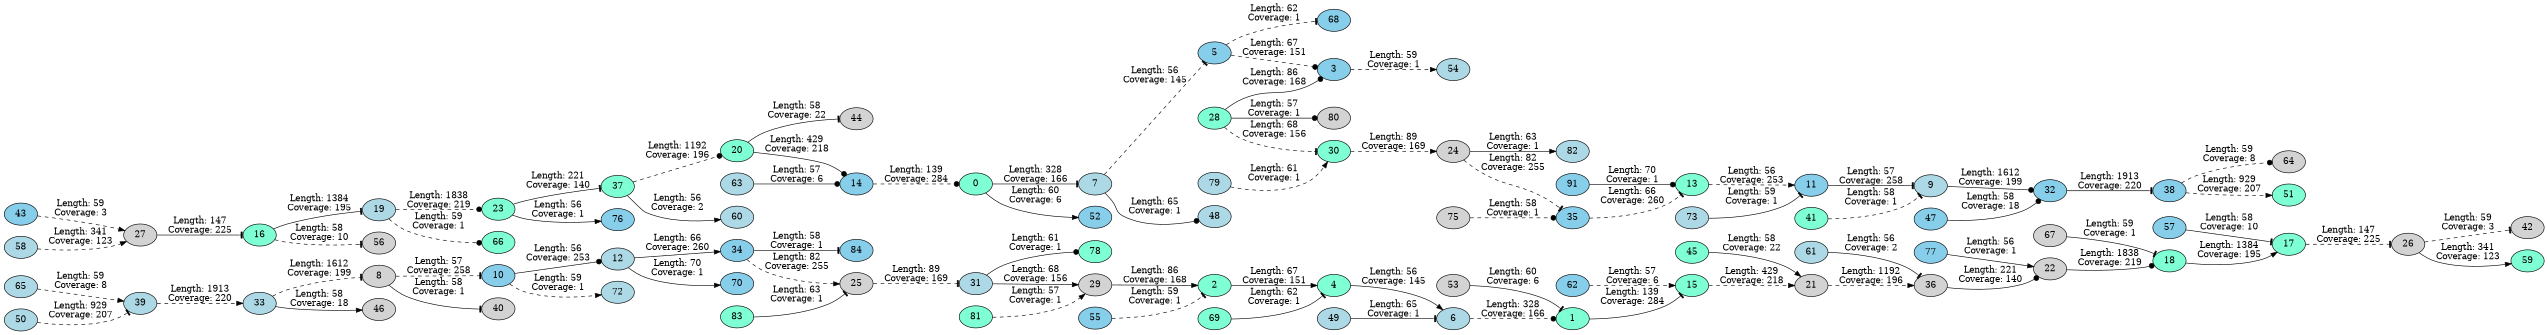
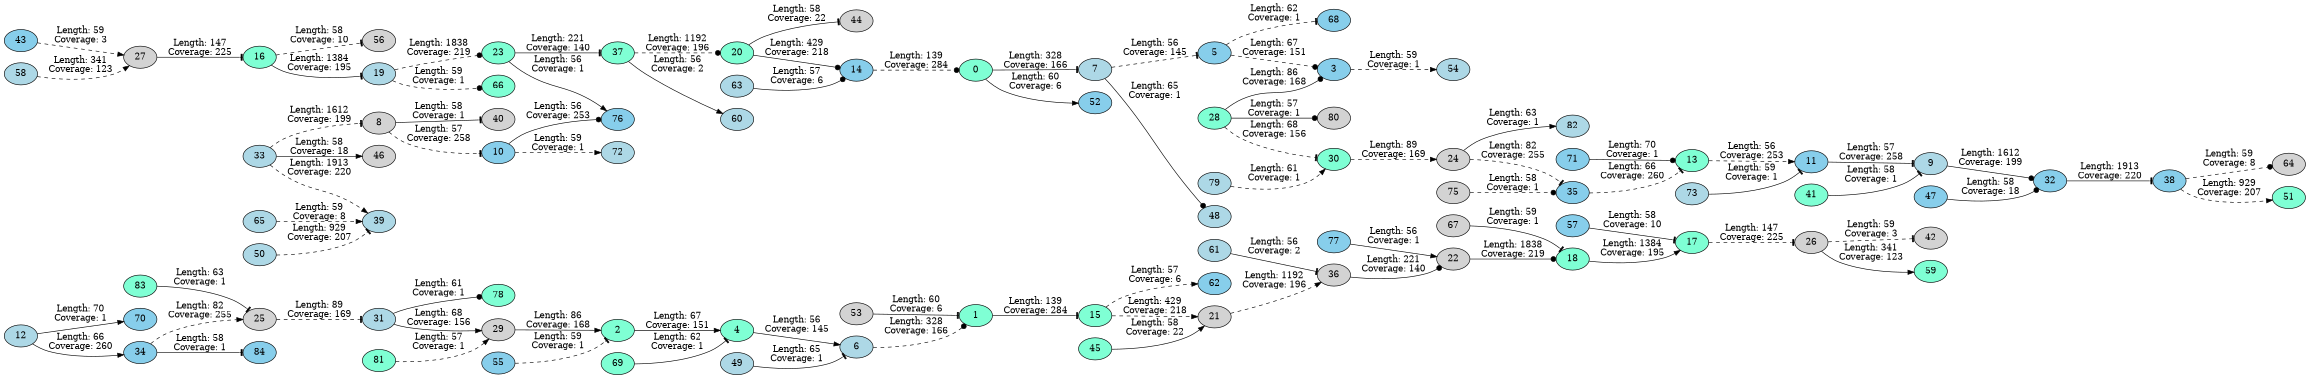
(1573, 185) -> (1573, 159)
(1875, 215) -> (1875, 192)
(556, 268) -> (550, 126)
(1629, 285) -> (1147, 290)
(197, 303) -> (315, 189)
